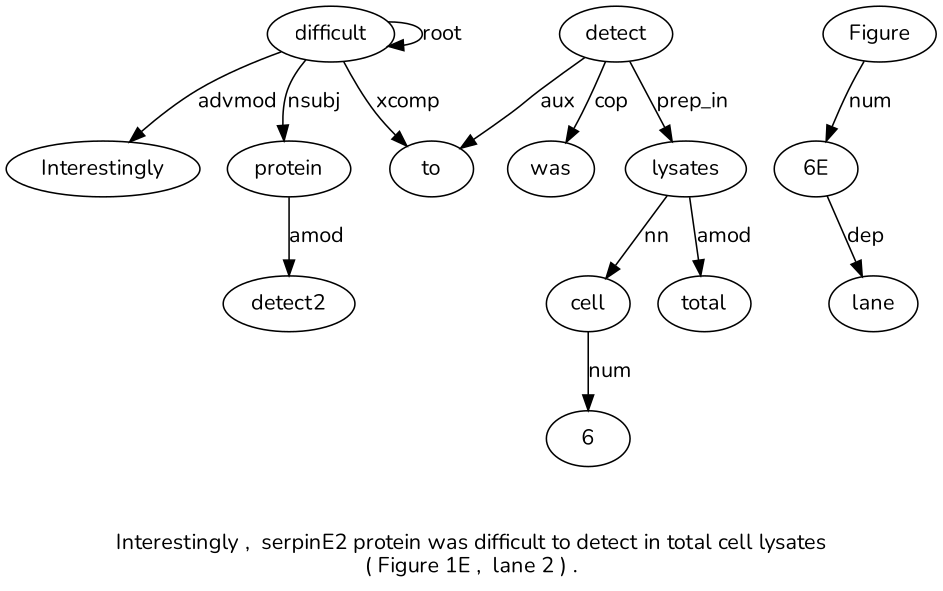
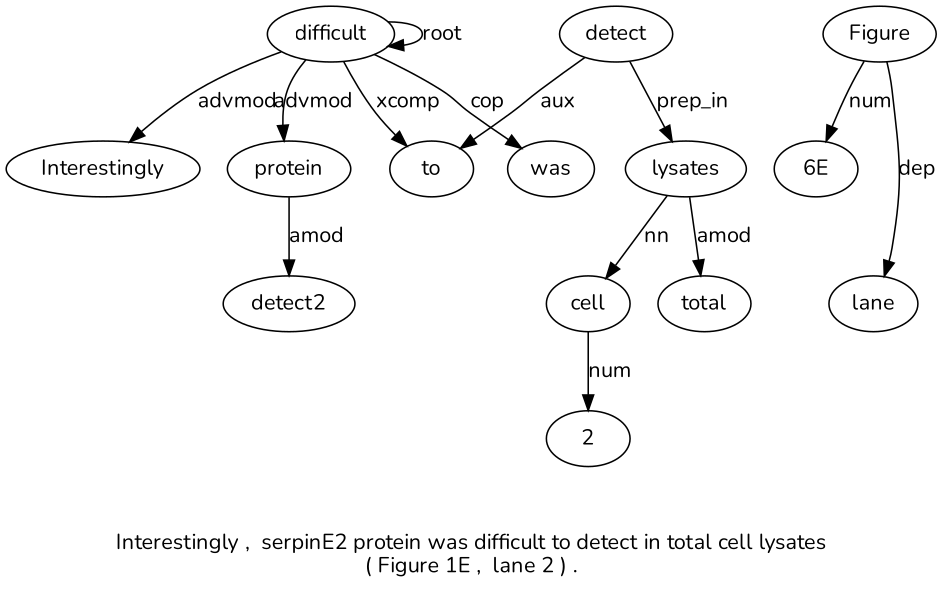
(591, 96) -> (445, 92)
(314, 102) -> (314, 102)
(841, 229) -> (899, 161)
(588, 439) -> (588, 439)
